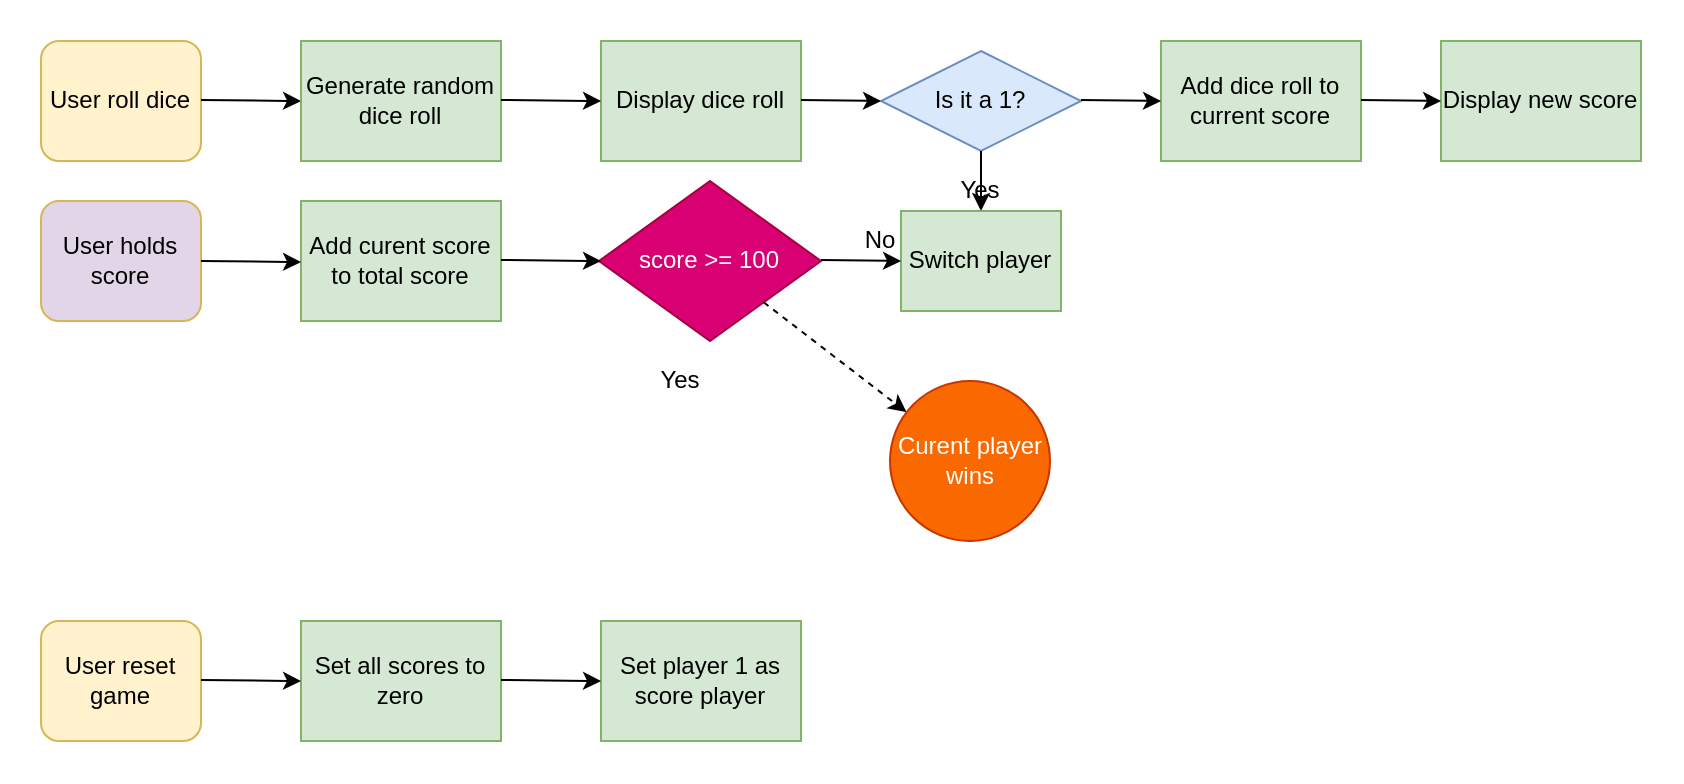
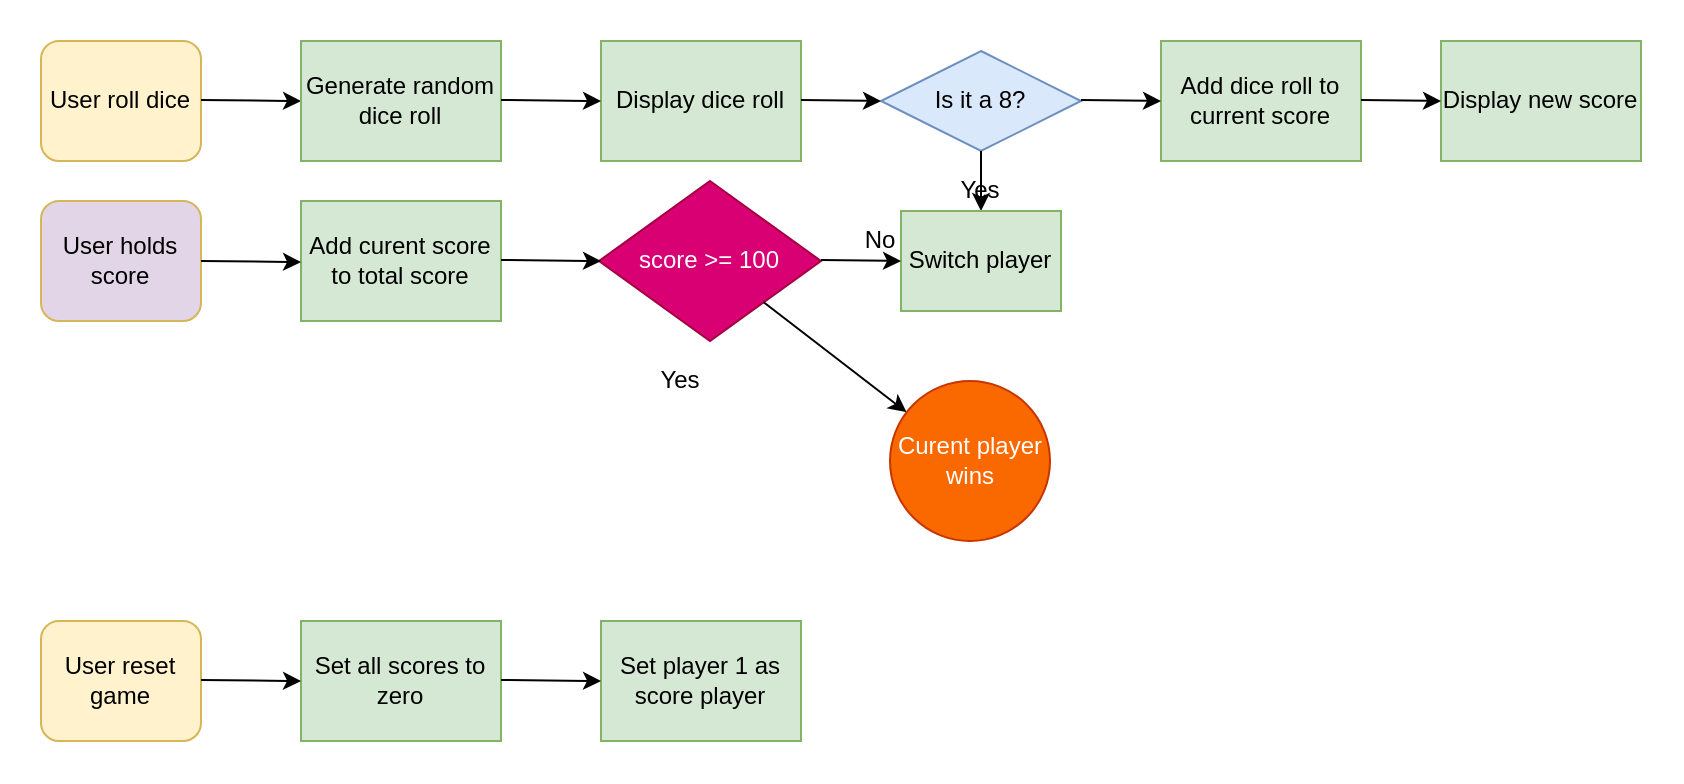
(981, 101) -> (981, 101)
(831, 354) -> (831, 354)
